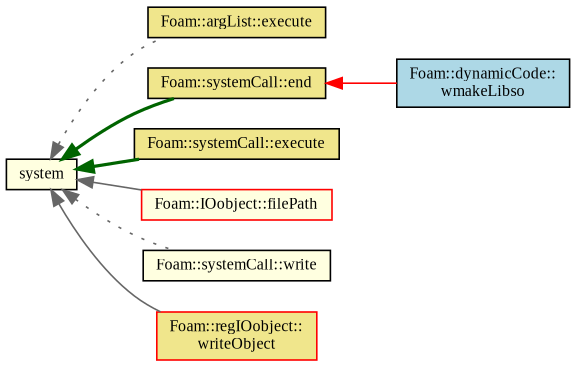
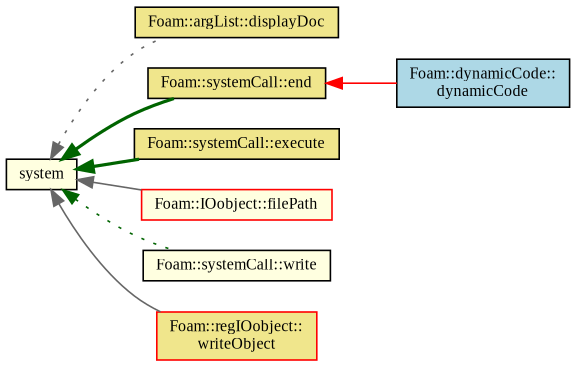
(237, 22) -> (237, 22)
(483, 83) -> (483, 83)
(122, 229) -> (122, 229)
